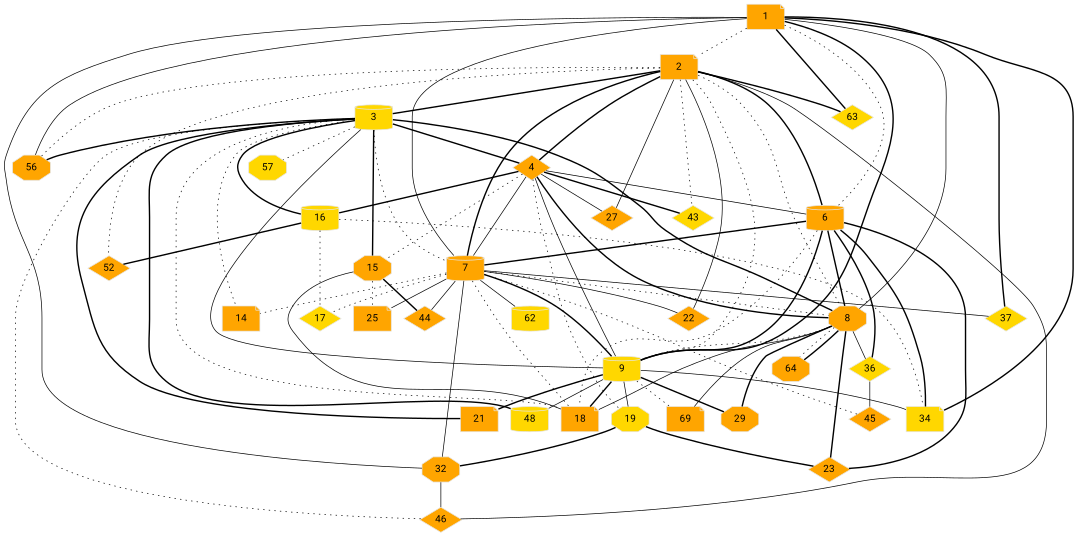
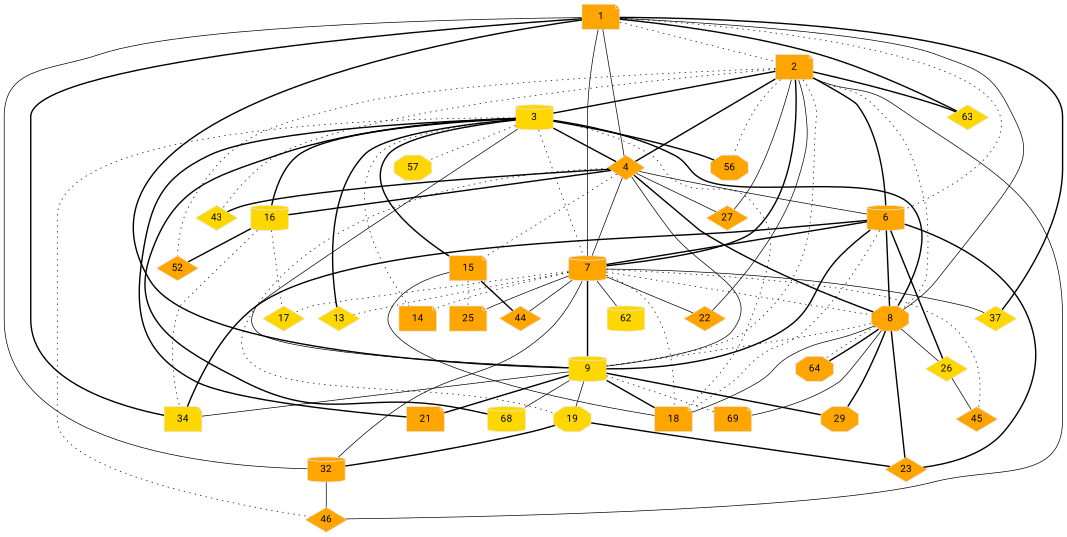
(373, 37) -> (613, 93)
(372, 268) -> (468, 268)
none -> (339, 319)
(870, 369) -> (947, 369)
(530, 419) -> (506, 419)
(441, 469) -> (326, 469)
